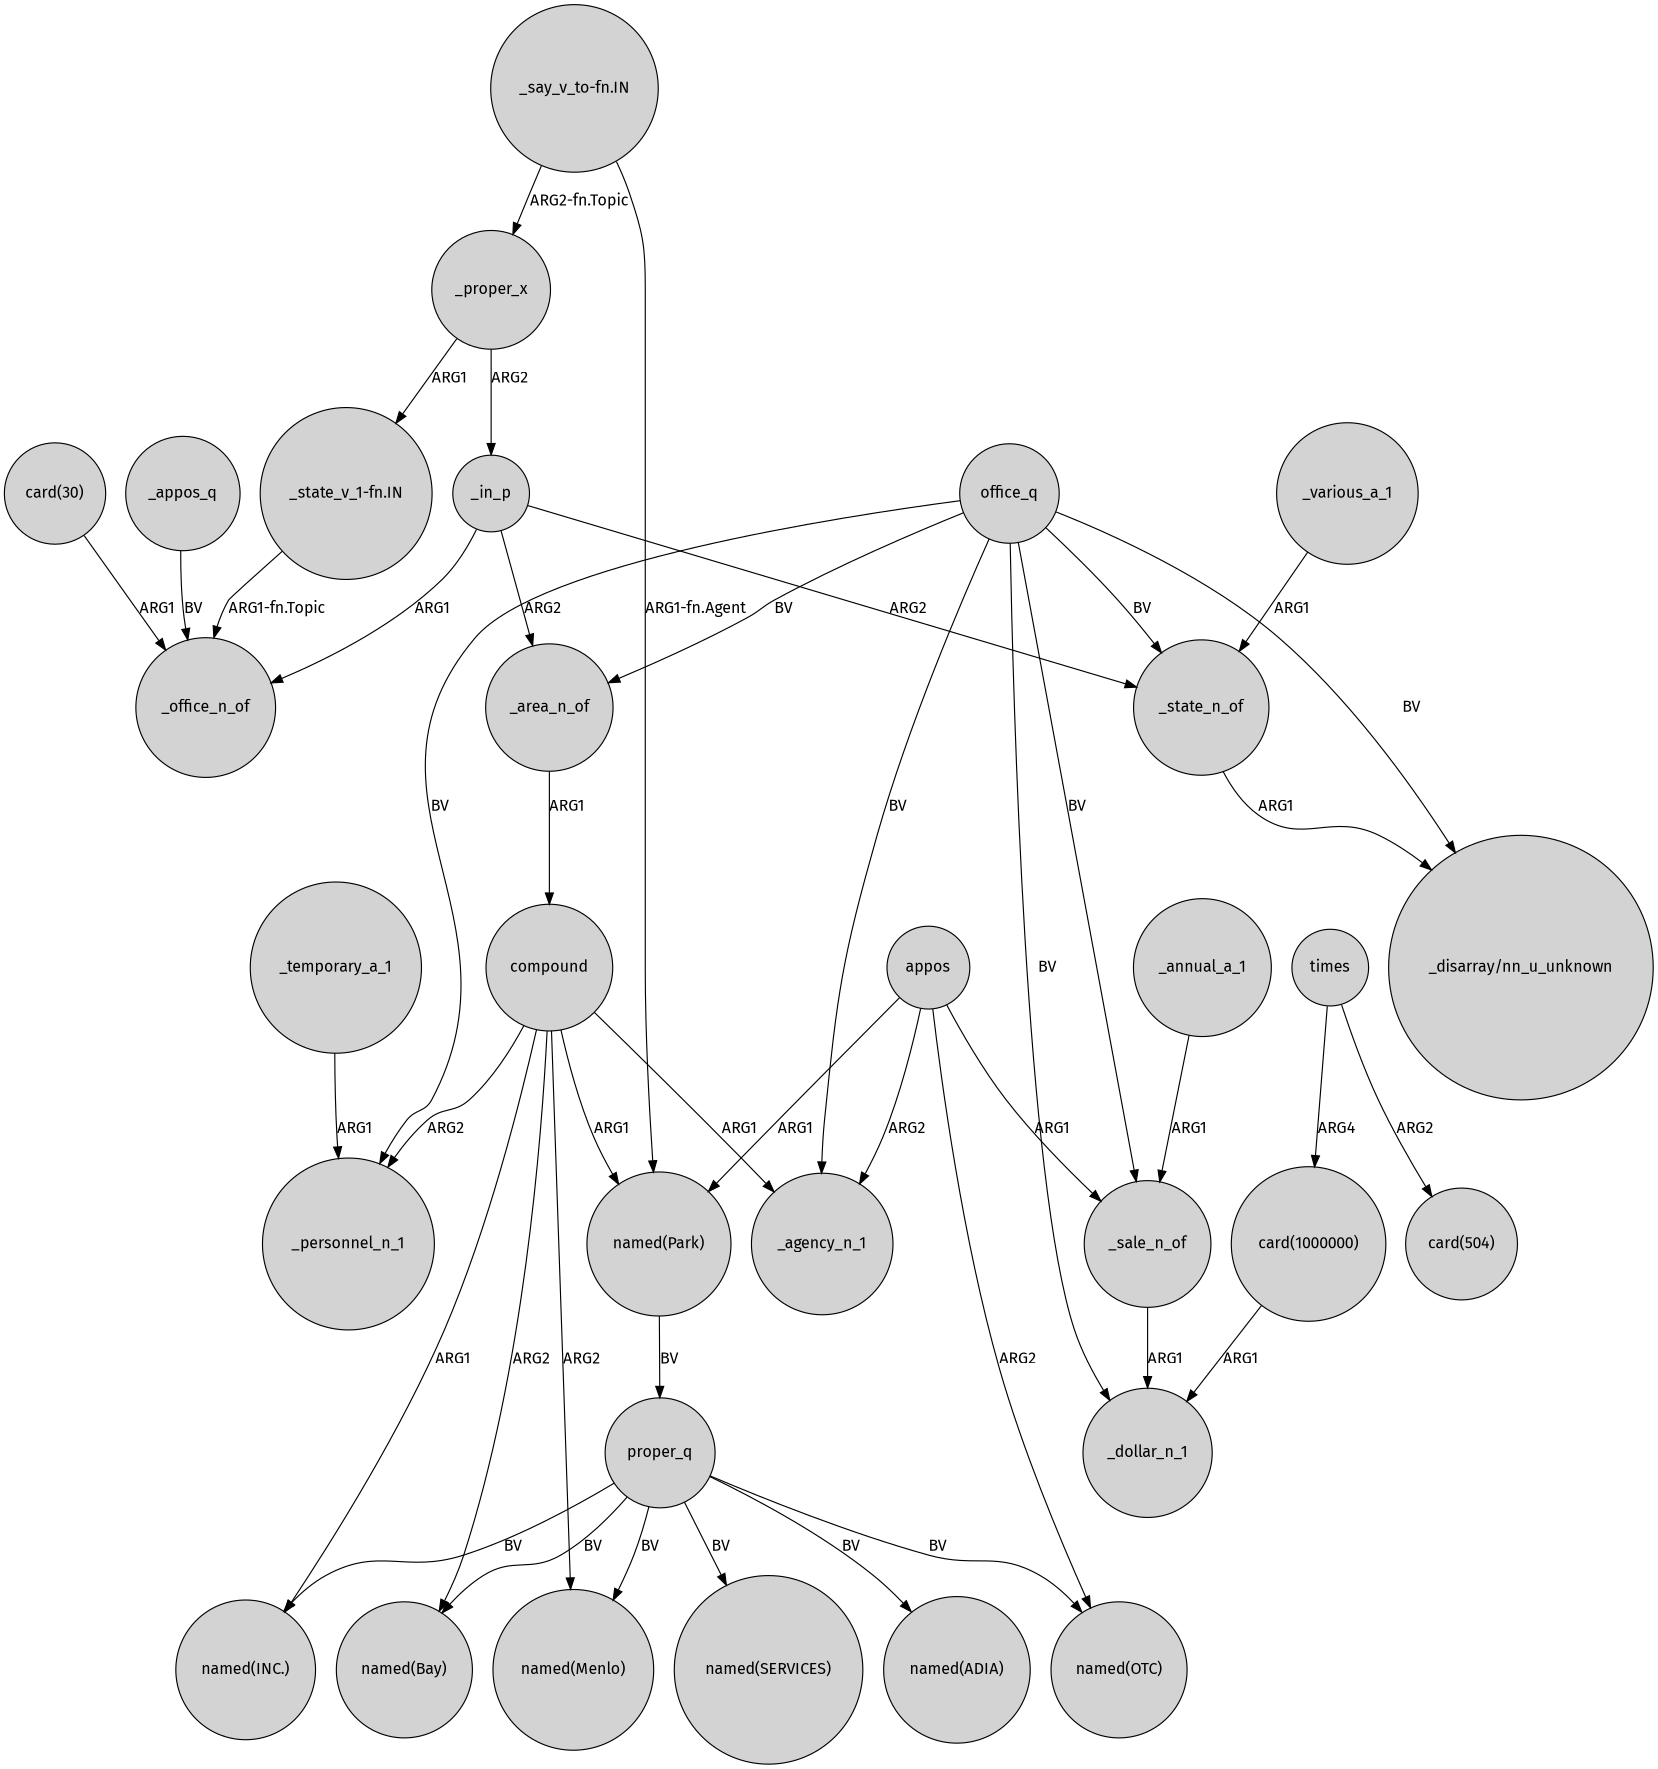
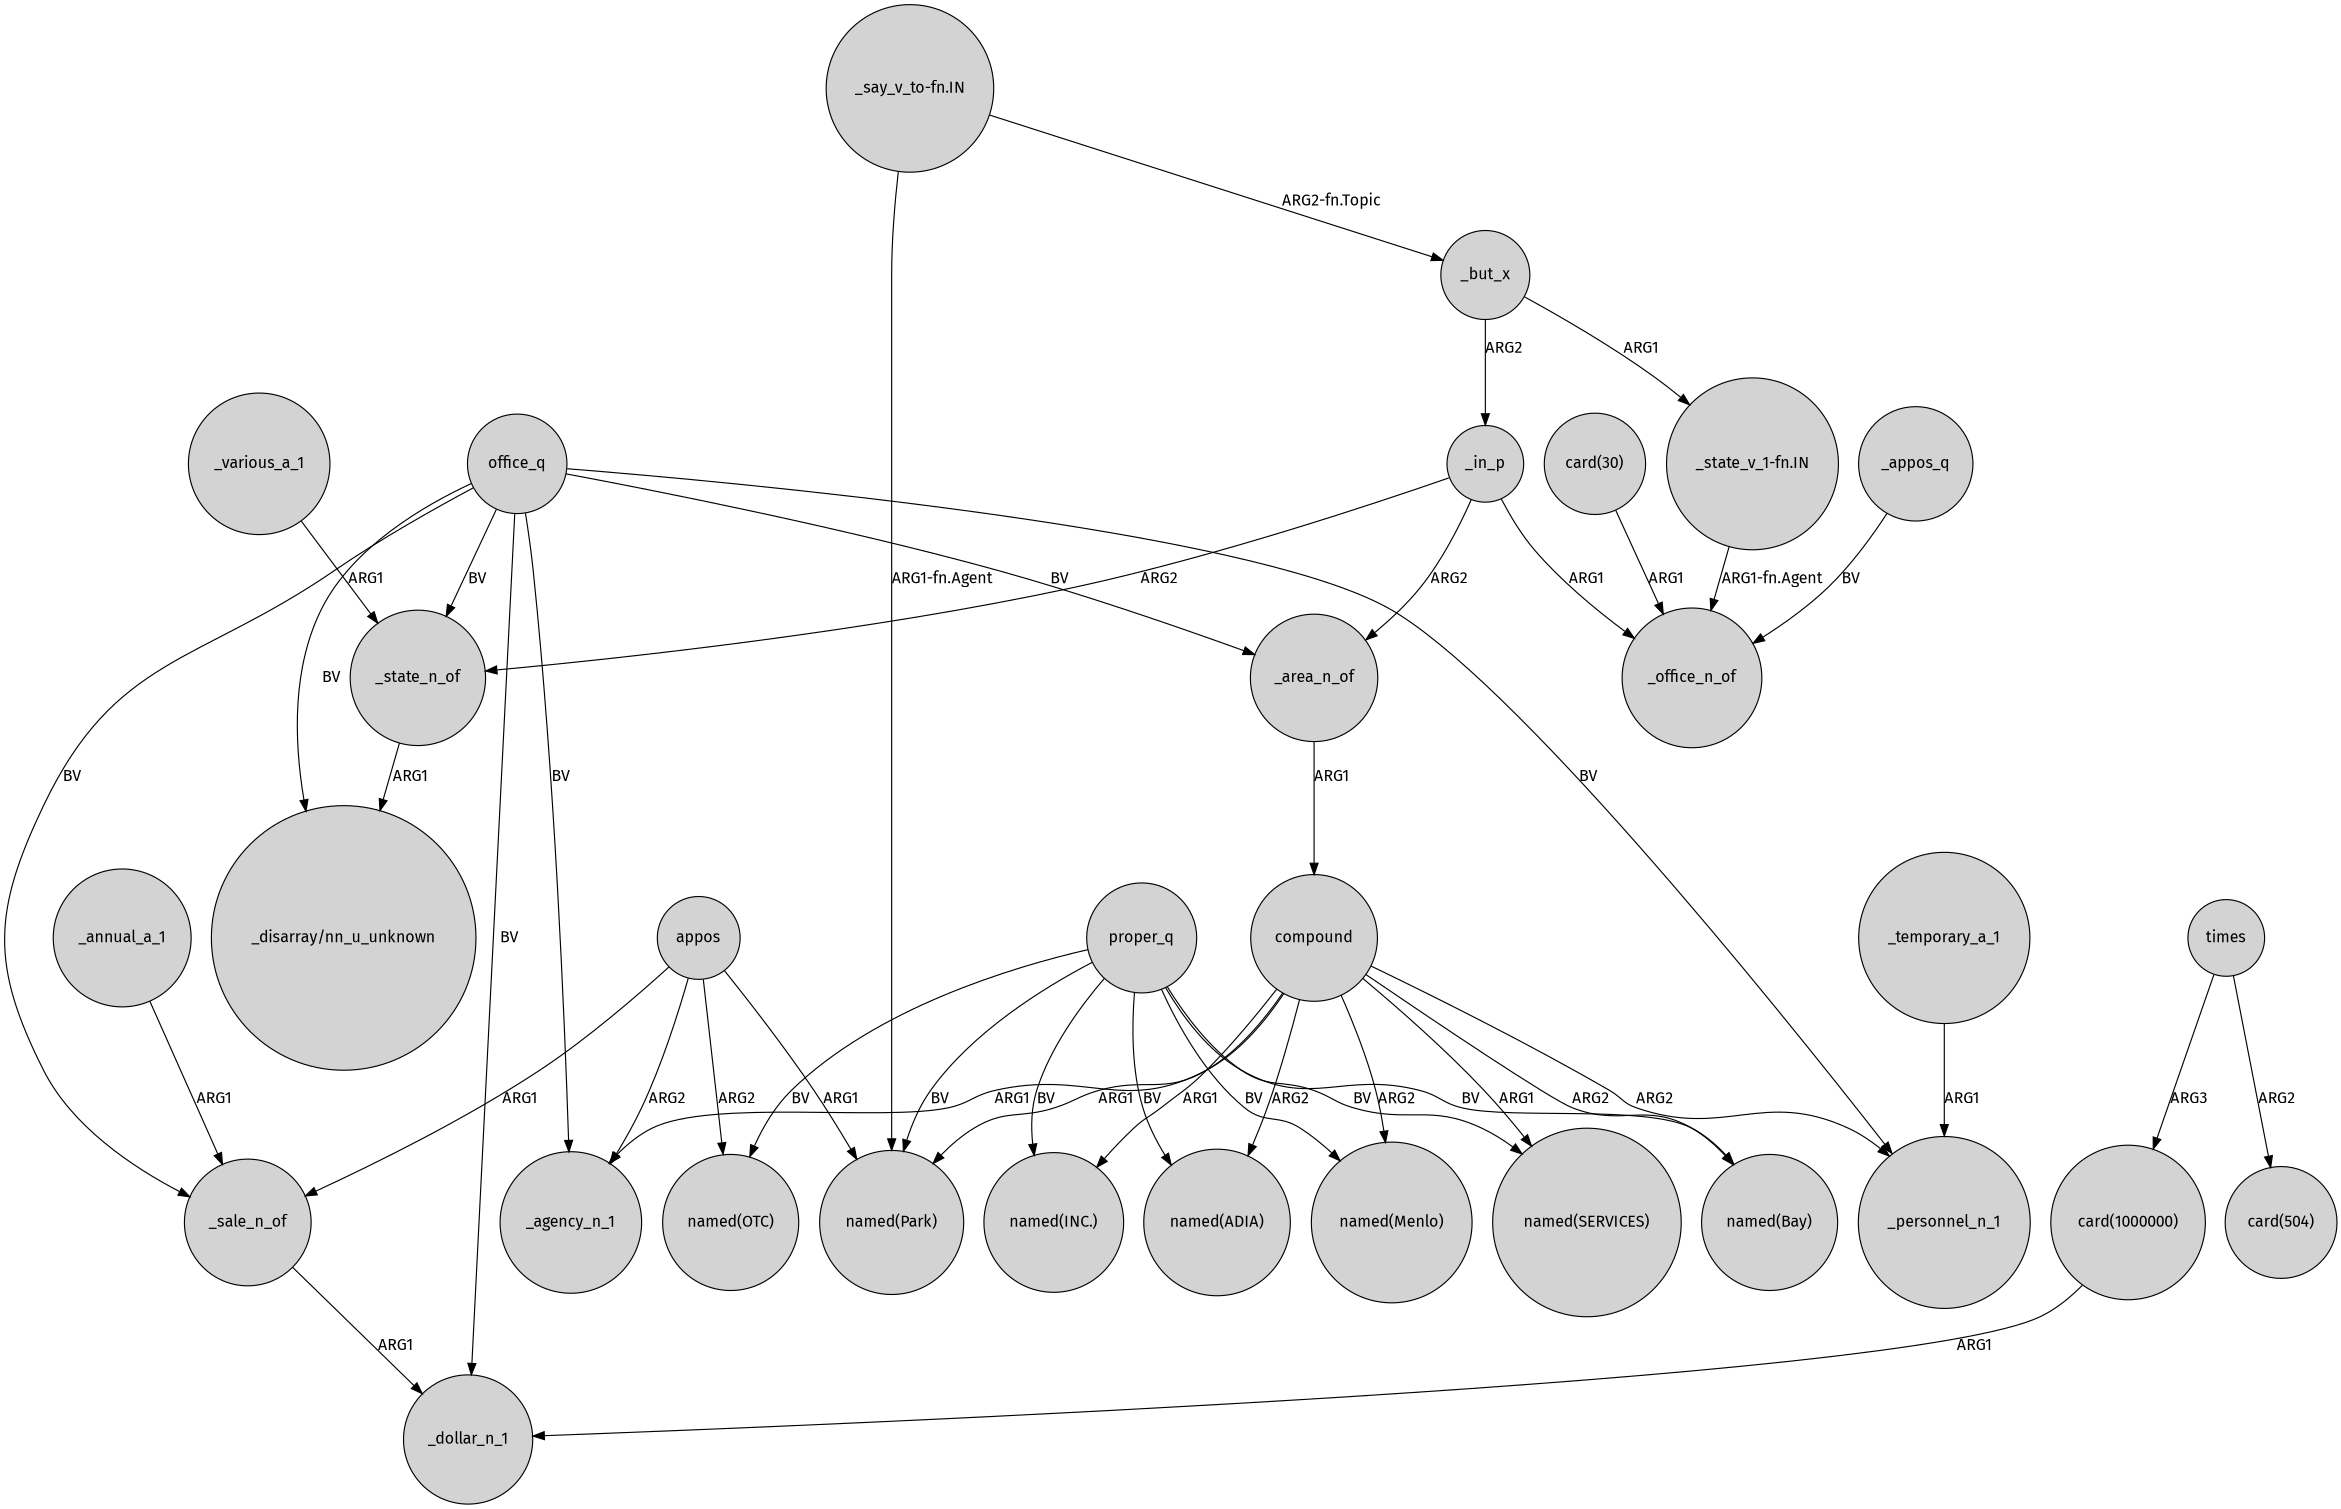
(491, 290) -> (1485, 275)
(277, 609) -> (1772, 579)
none -> (1447, 1054)
none -> (1279, 1073)
(1337, 1129) -> (2189, 1099)
(660, 1351) -> (983, 1035)
